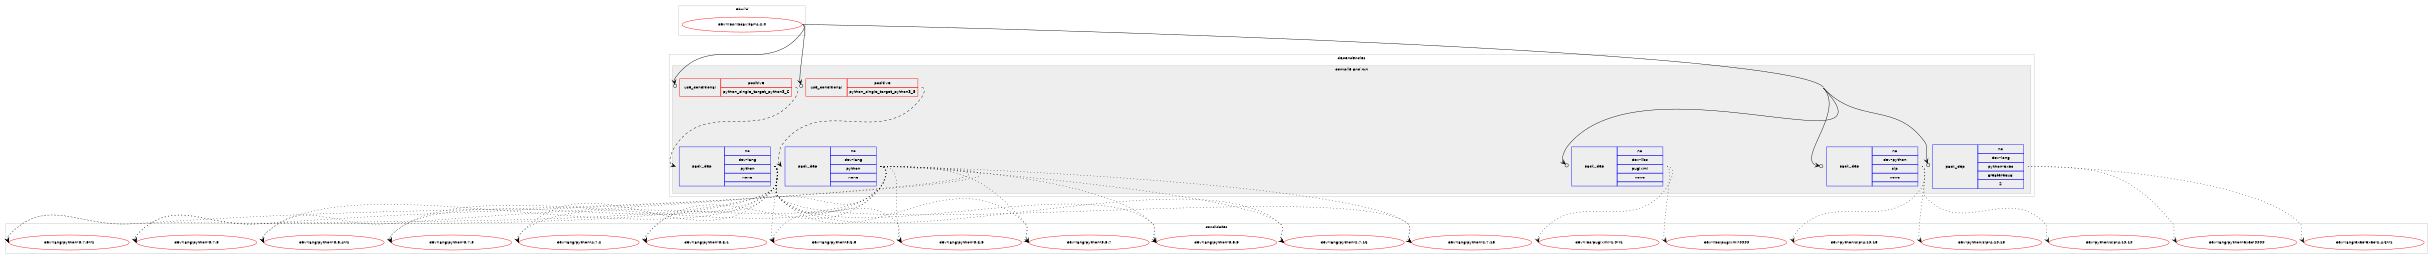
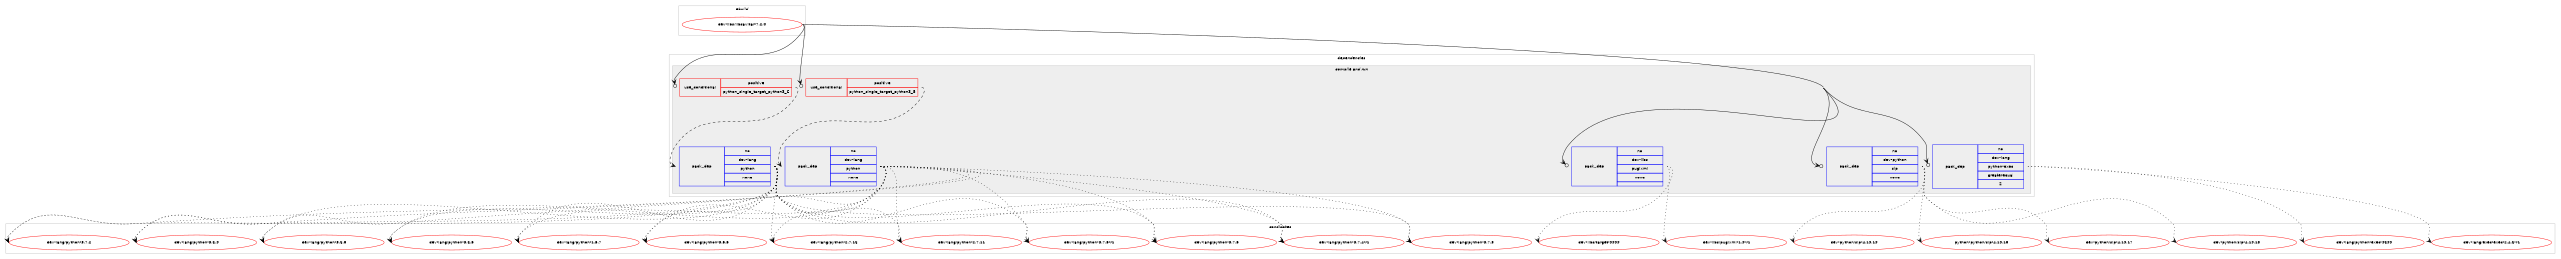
(742, 25) -> (742, 25)
(324, 242) -> (1344, 242)
(579, 242) -> (69, 242)
(707, 242) -> (197, 242)
(1089, 242) -> (579, 242)
(1472, 242) -> (962, 242)
(1727, 242) -> (1599, 242)
(1854, 242) -> (1982, 242)
none -> (2109, 242)
(2237, 242) -> (2364, 242)
